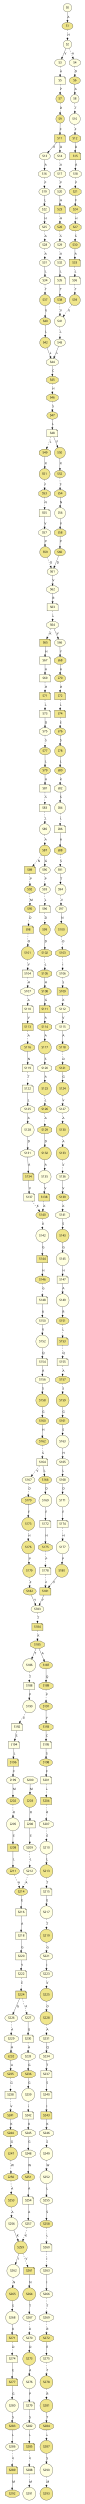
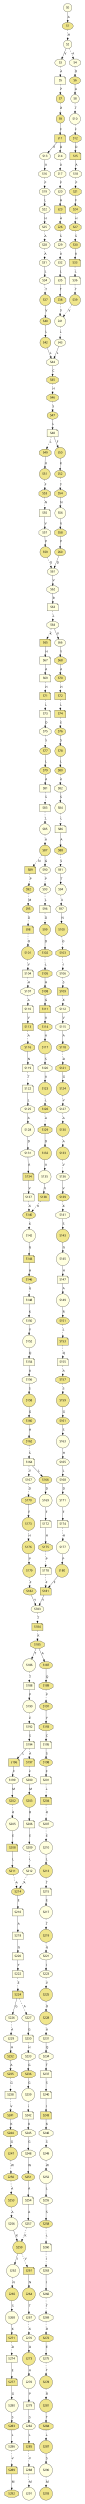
none -> (29, 1763)
